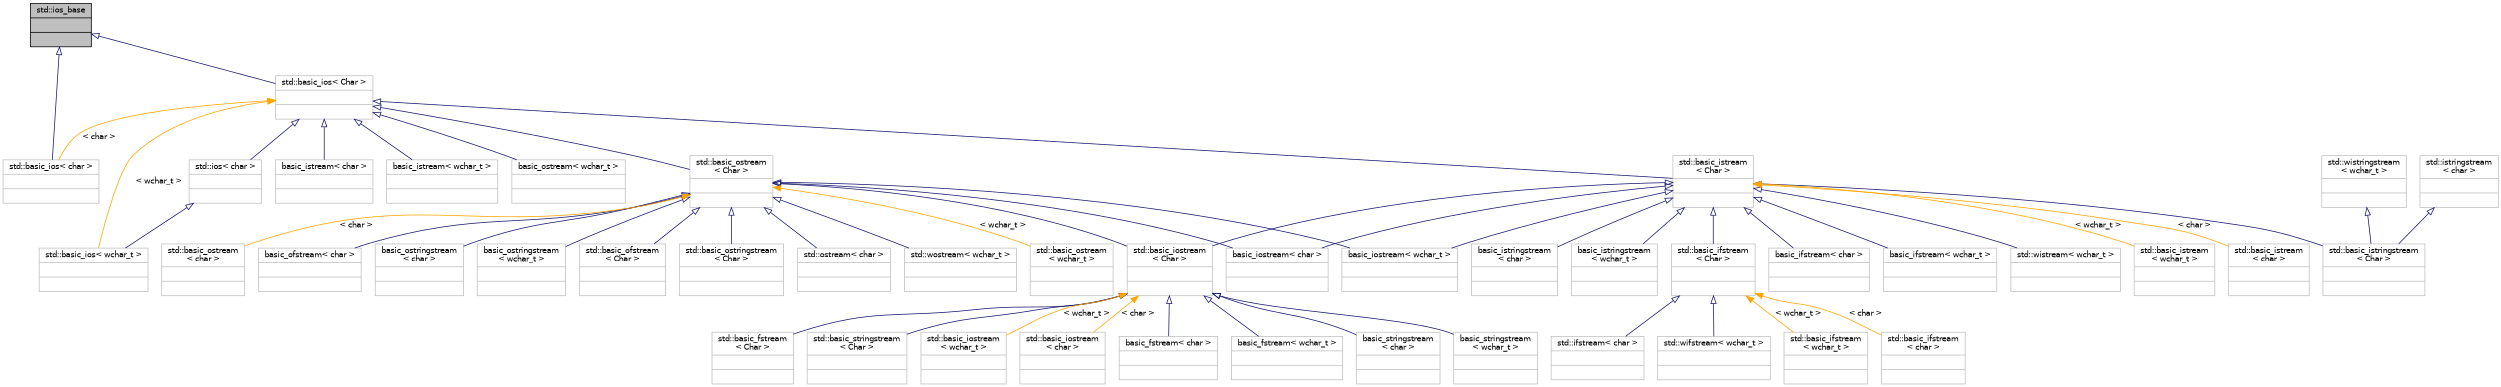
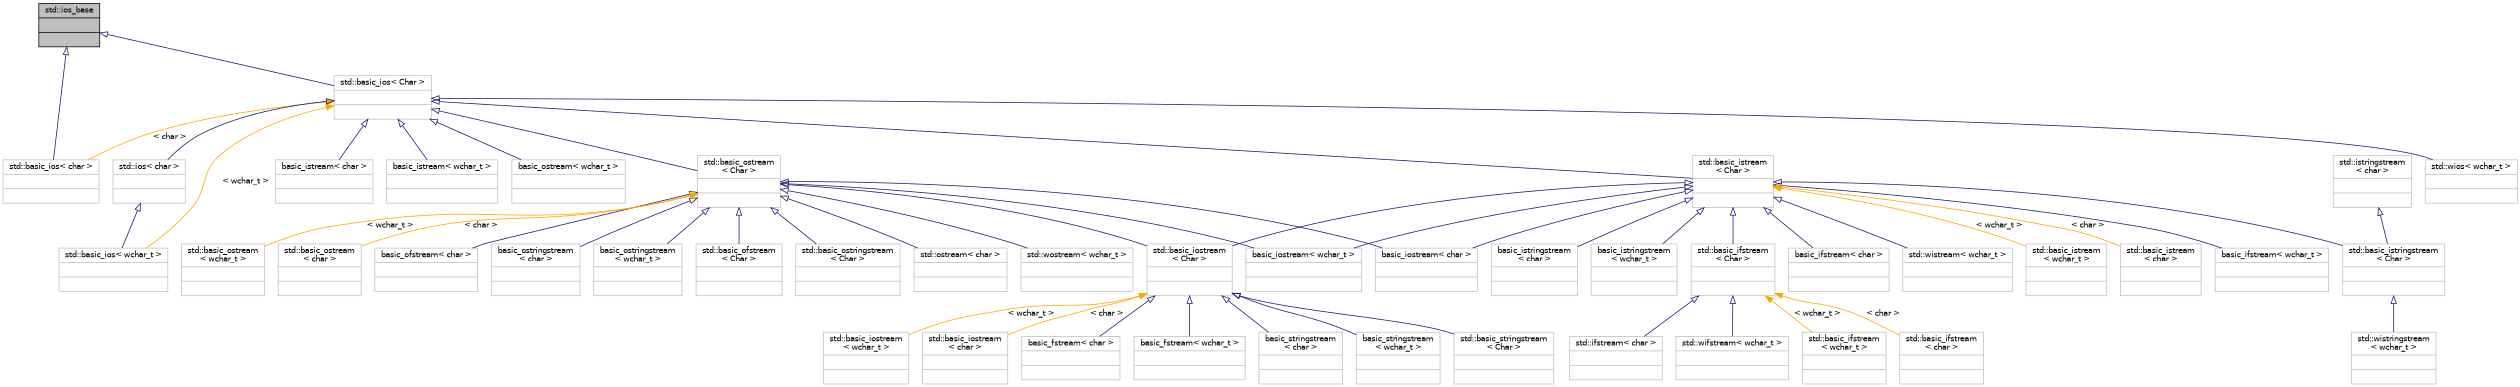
none -> (2471, 182)
(2369, 230) -> (2394, 318)
(753, 358) -> none
